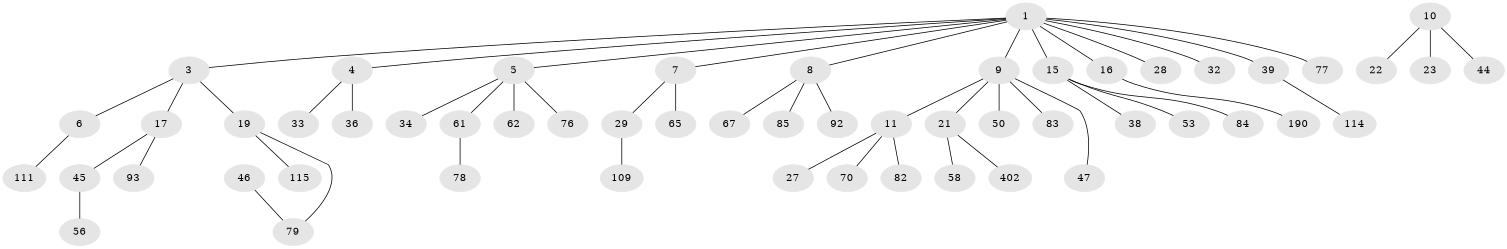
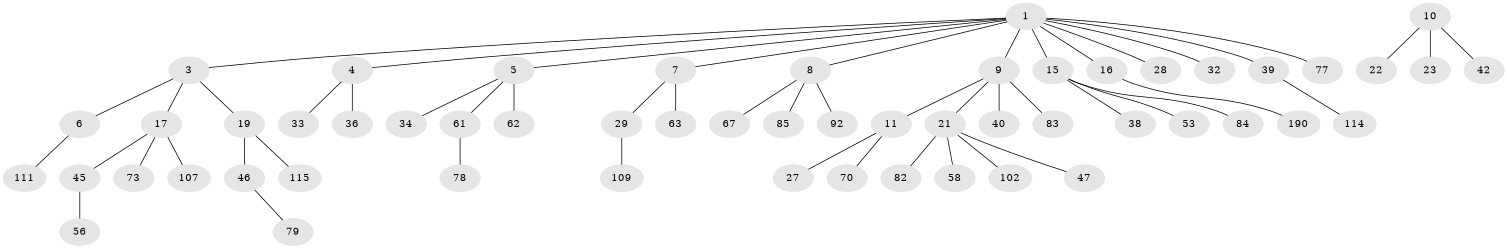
(1484, 70) -> (1484, 70)
(1073, 107) -> (1013, 154)
(568, 124) -> none
(676, 124) -> (676, 124)
(999, 124) -> (999, 124)
(896, 151) -> (923, 151)
(324, 163) -> (244, 151)
(134, 178) -> (134, 178)
none -> (189, 178)
(1010, 178) -> (1010, 178)
